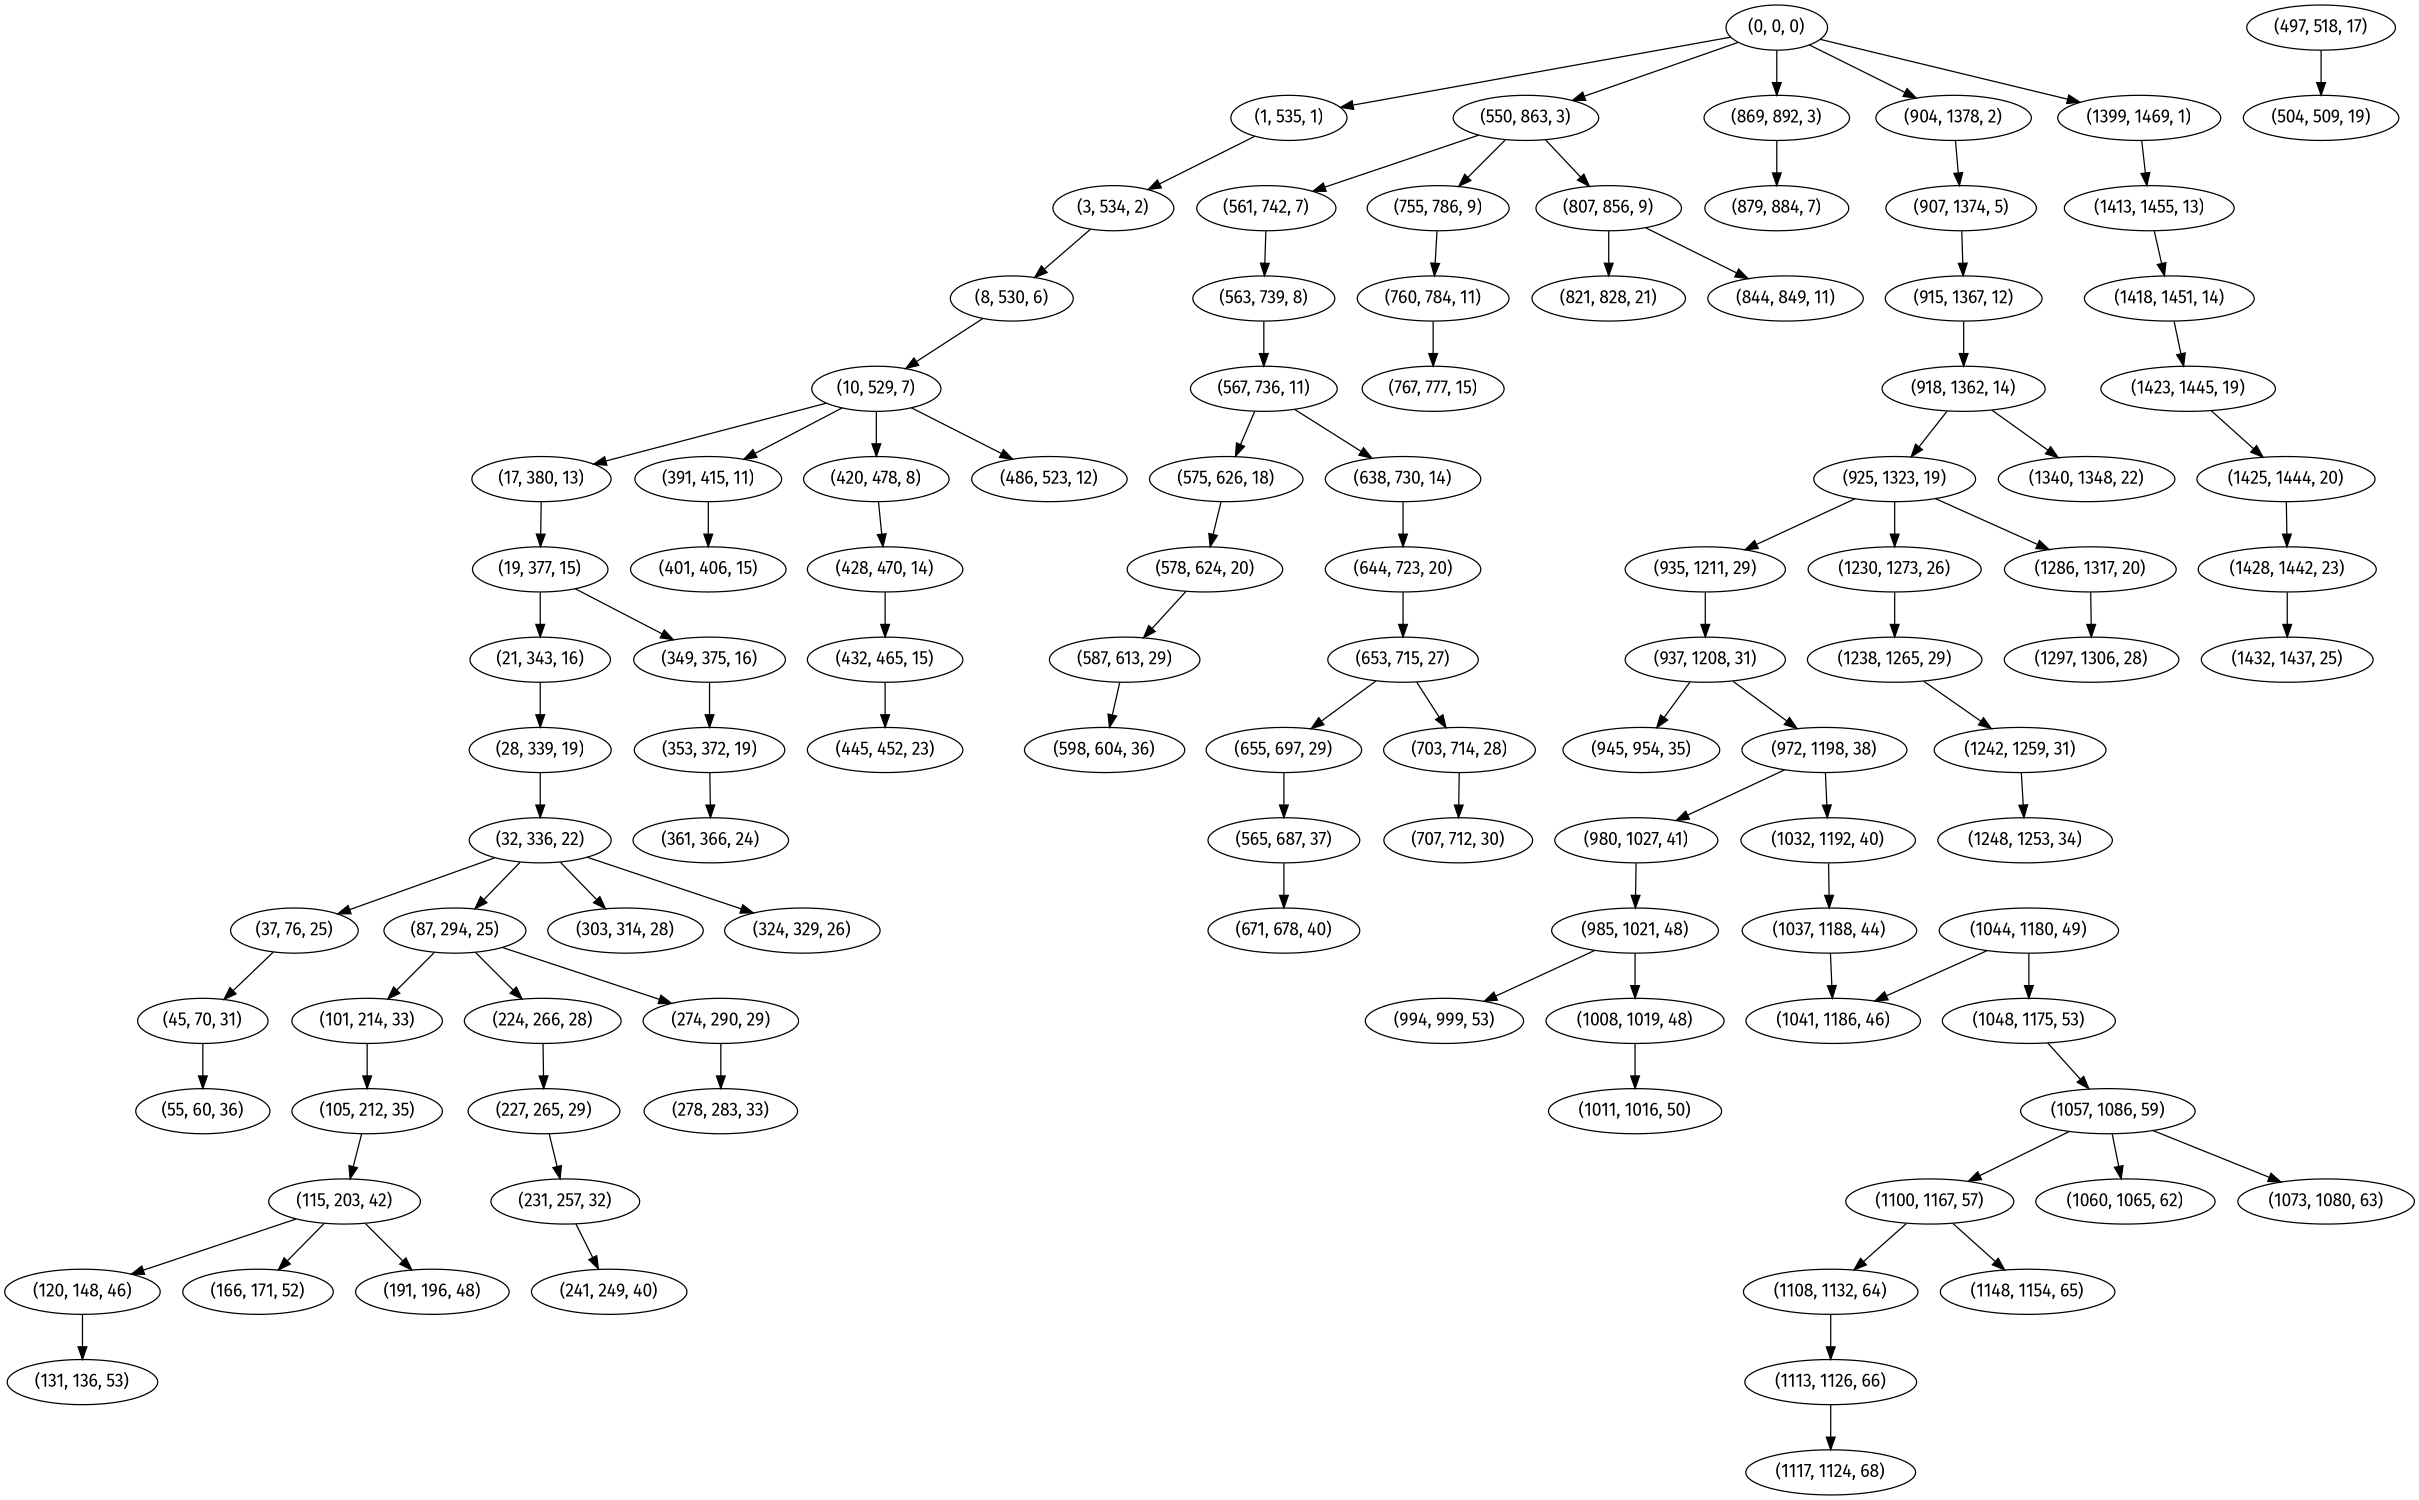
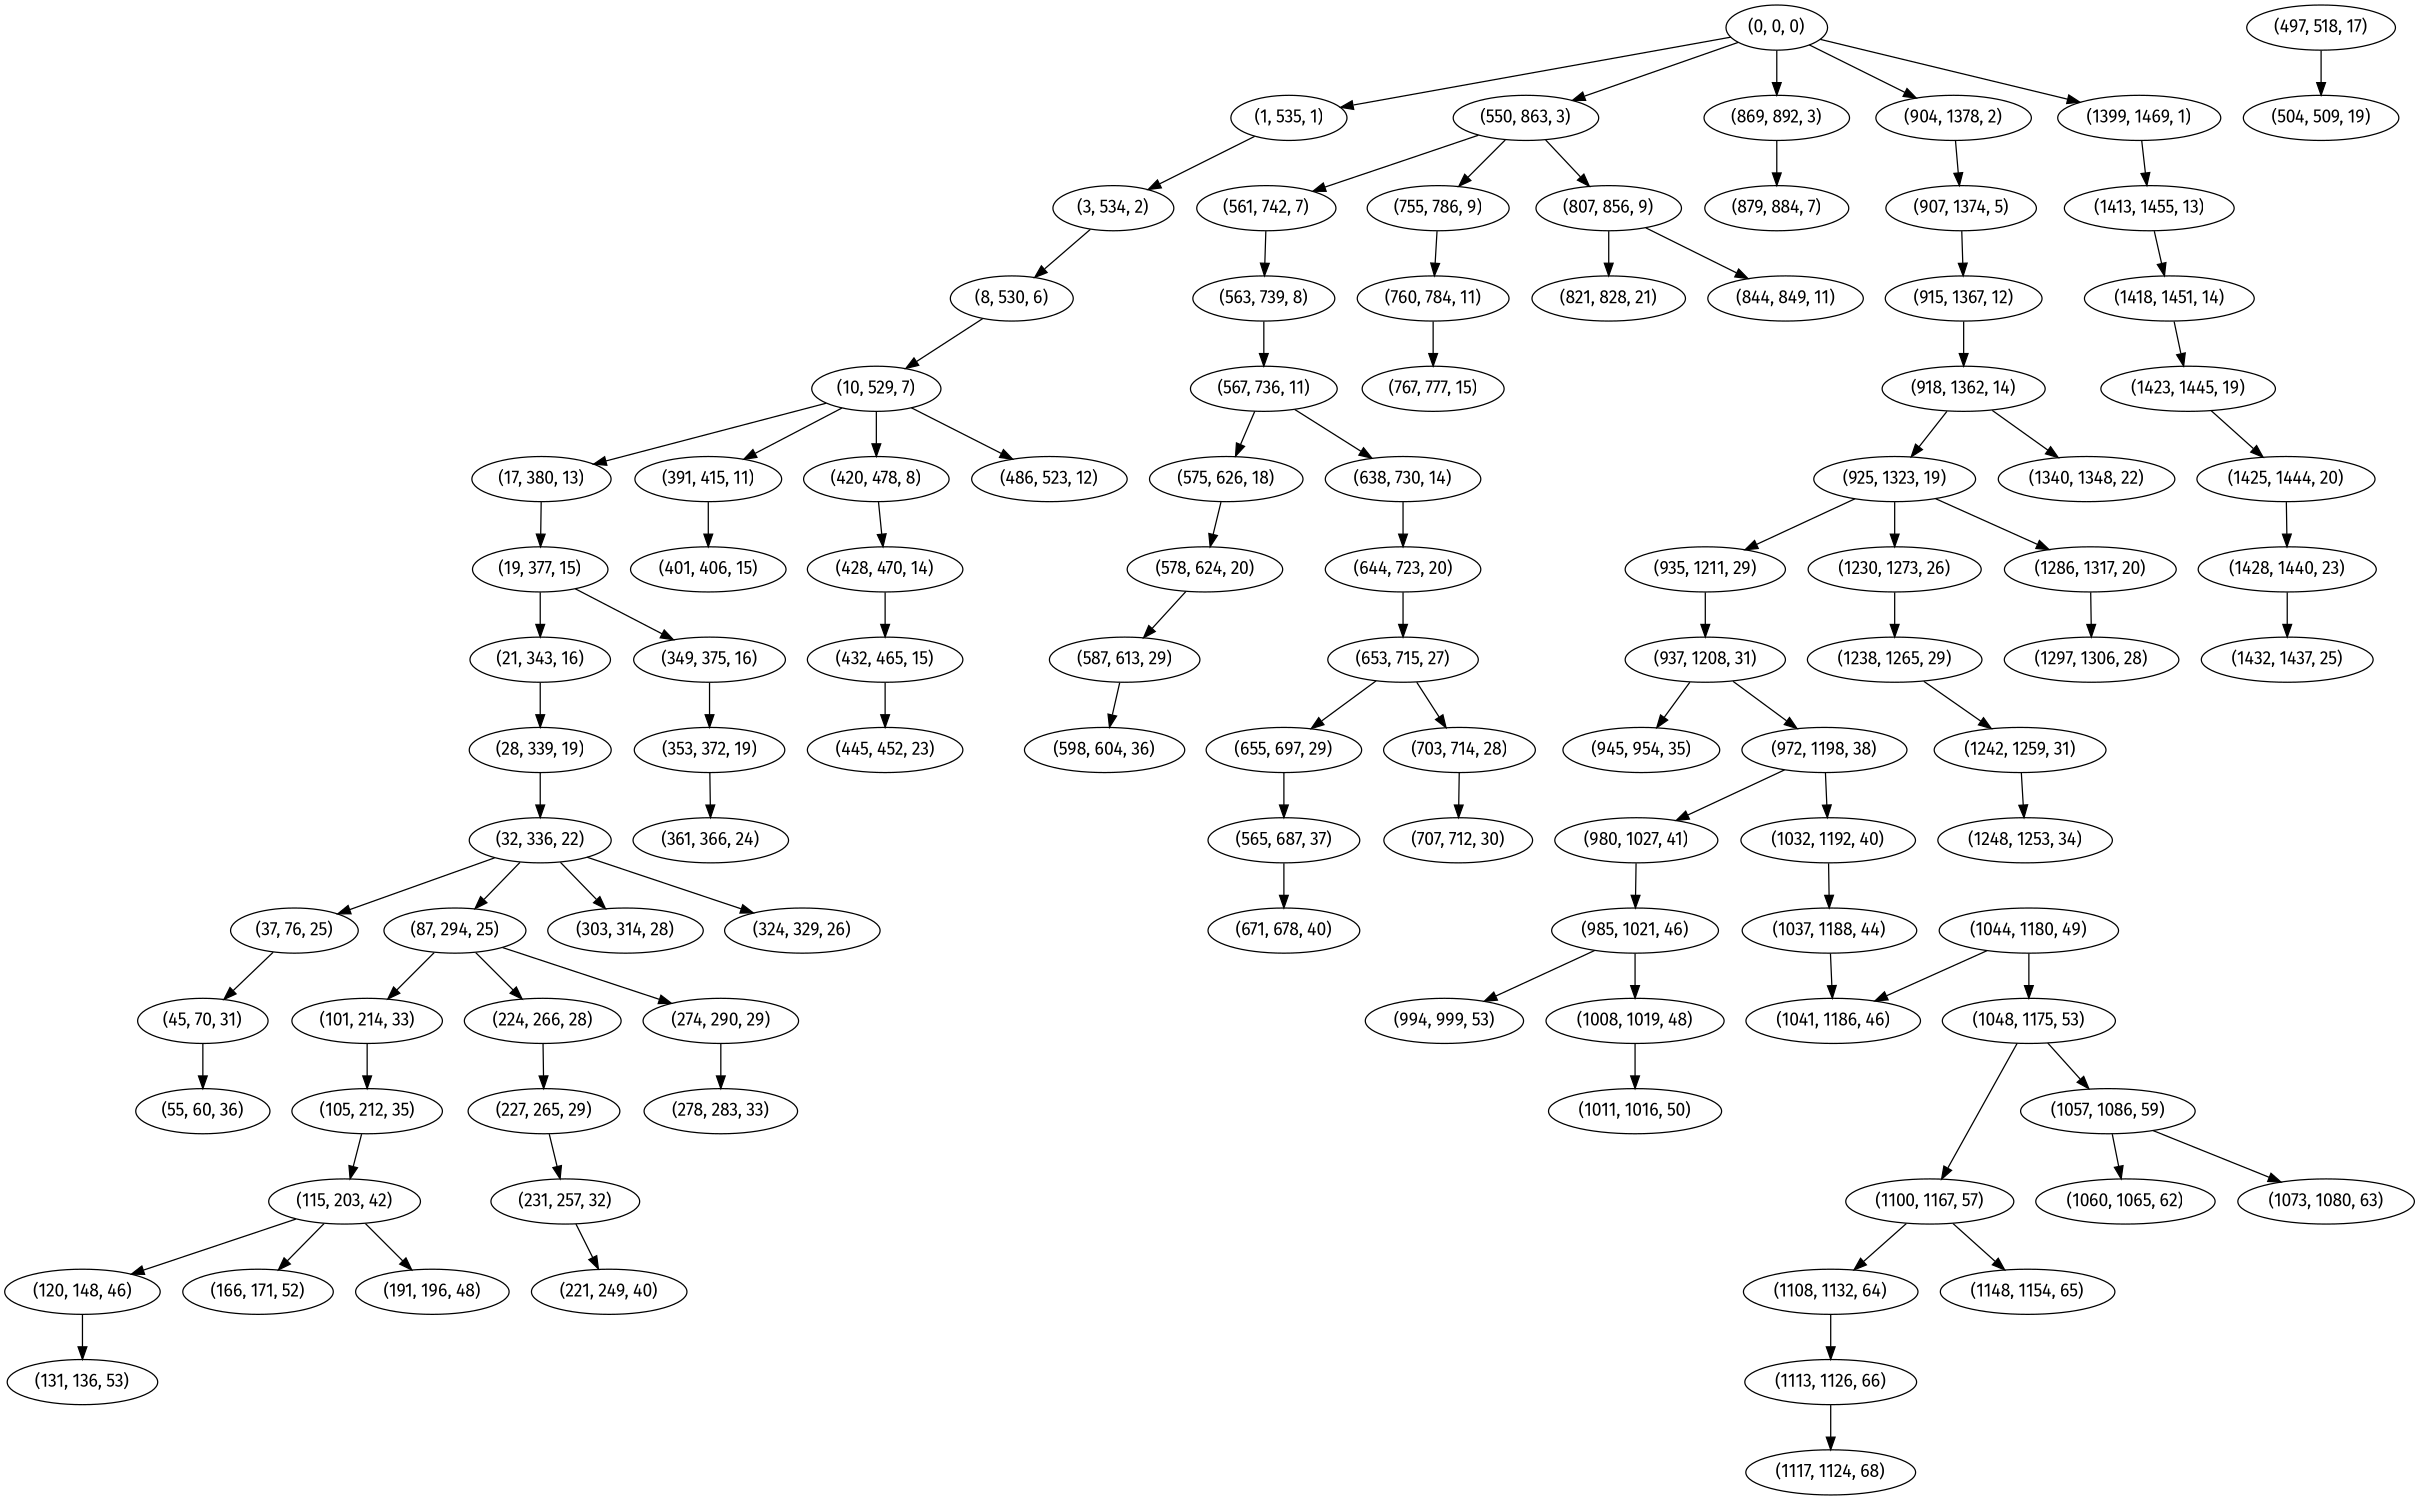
(2287, 569) -> (2287, 569)
(1635, 931) -> (1635, 931)
(2024, 1154) -> (1983, 1105)
(609, 1292) -> (609, 1292)
